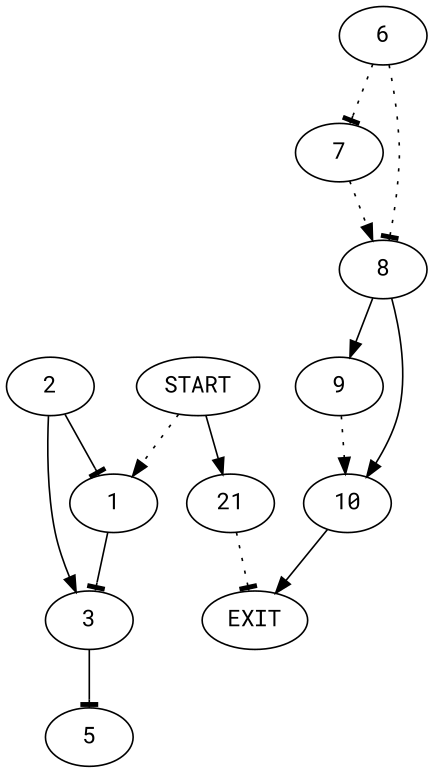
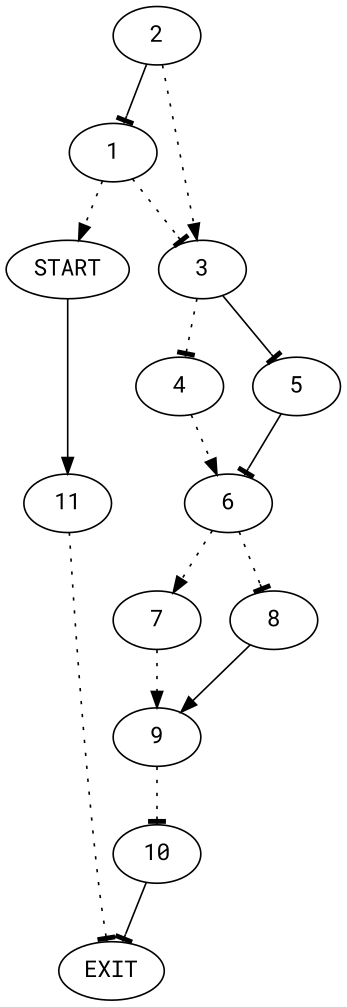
(363, 90) -> (197, 555)
(358, 203) -> (157, 671)
(403, 383) -> none
none -> (180, 386)
(343, 437) -> (157, 792)
(160, 439) -> (94, 203)
none -> (265, 441)
(50, 498) -> (178, 145)
(231, 503) -> (68, 503)
(307, 555) -> (136, 908)
(102, 557) -> (155, 208)
